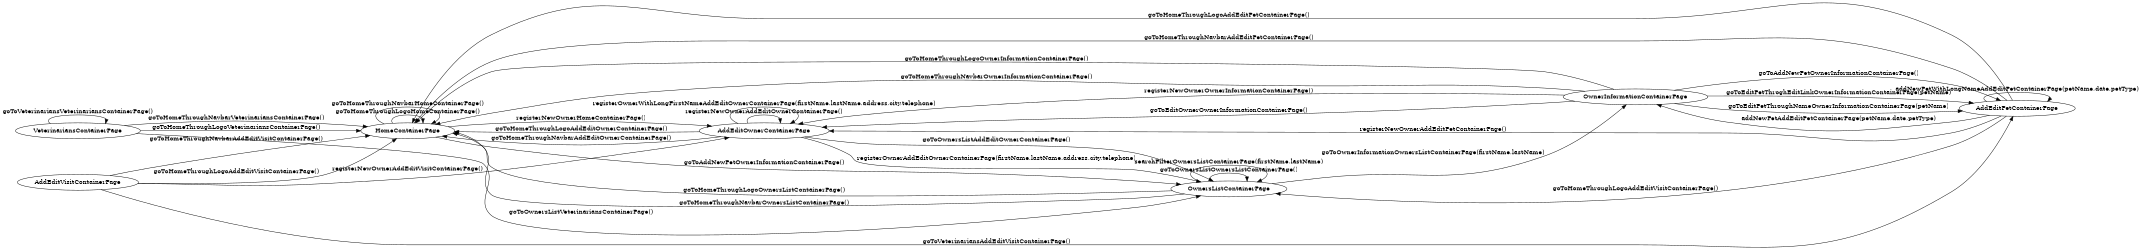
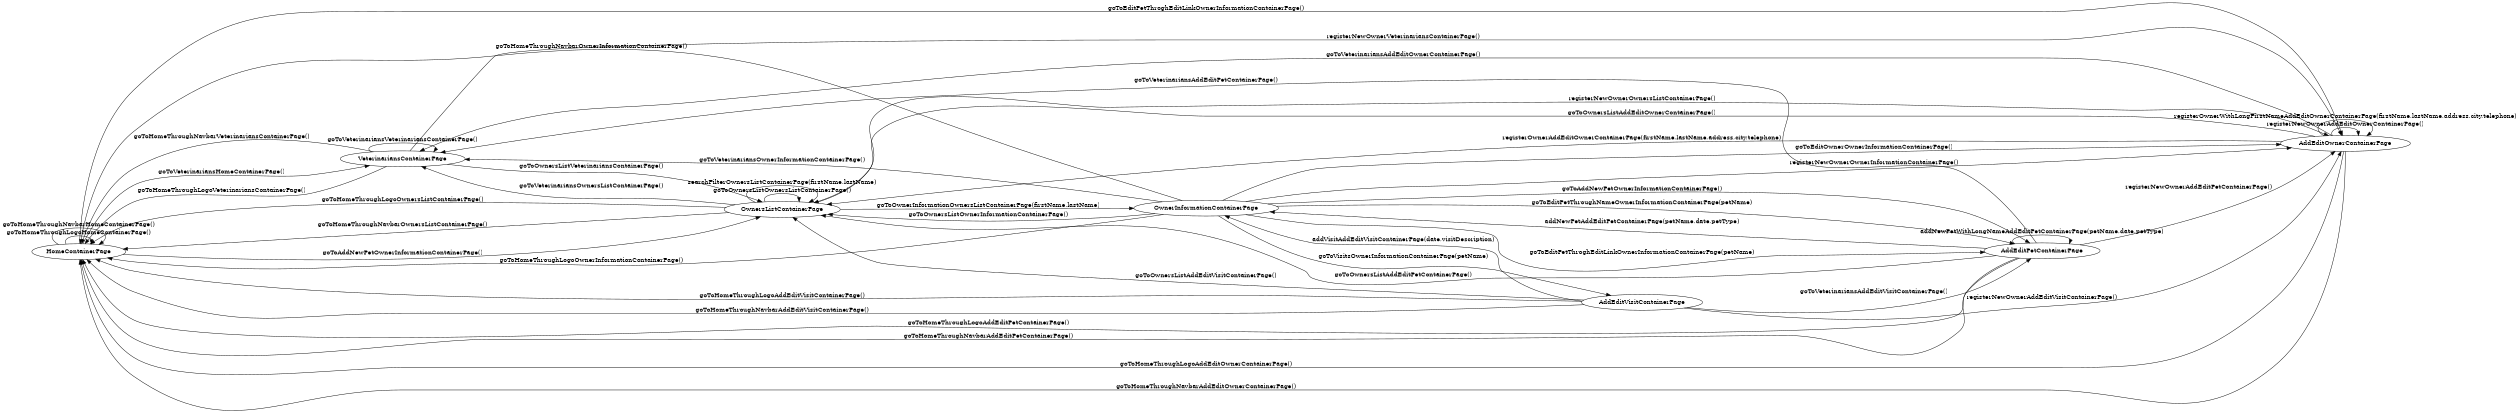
none -> (1375, 40)
none -> (1381, 58)
none -> (1285, 84)
none -> (1538, 102)
(581, 118) -> (1206, 8)
none -> (817, 165)
none -> (210, 175)
(1635, 189) -> (1403, 275)
none -> (579, 198)
none -> (994, 221)
none -> (1414, 245)
none -> (1409, 268)
none -> (1185, 282)
